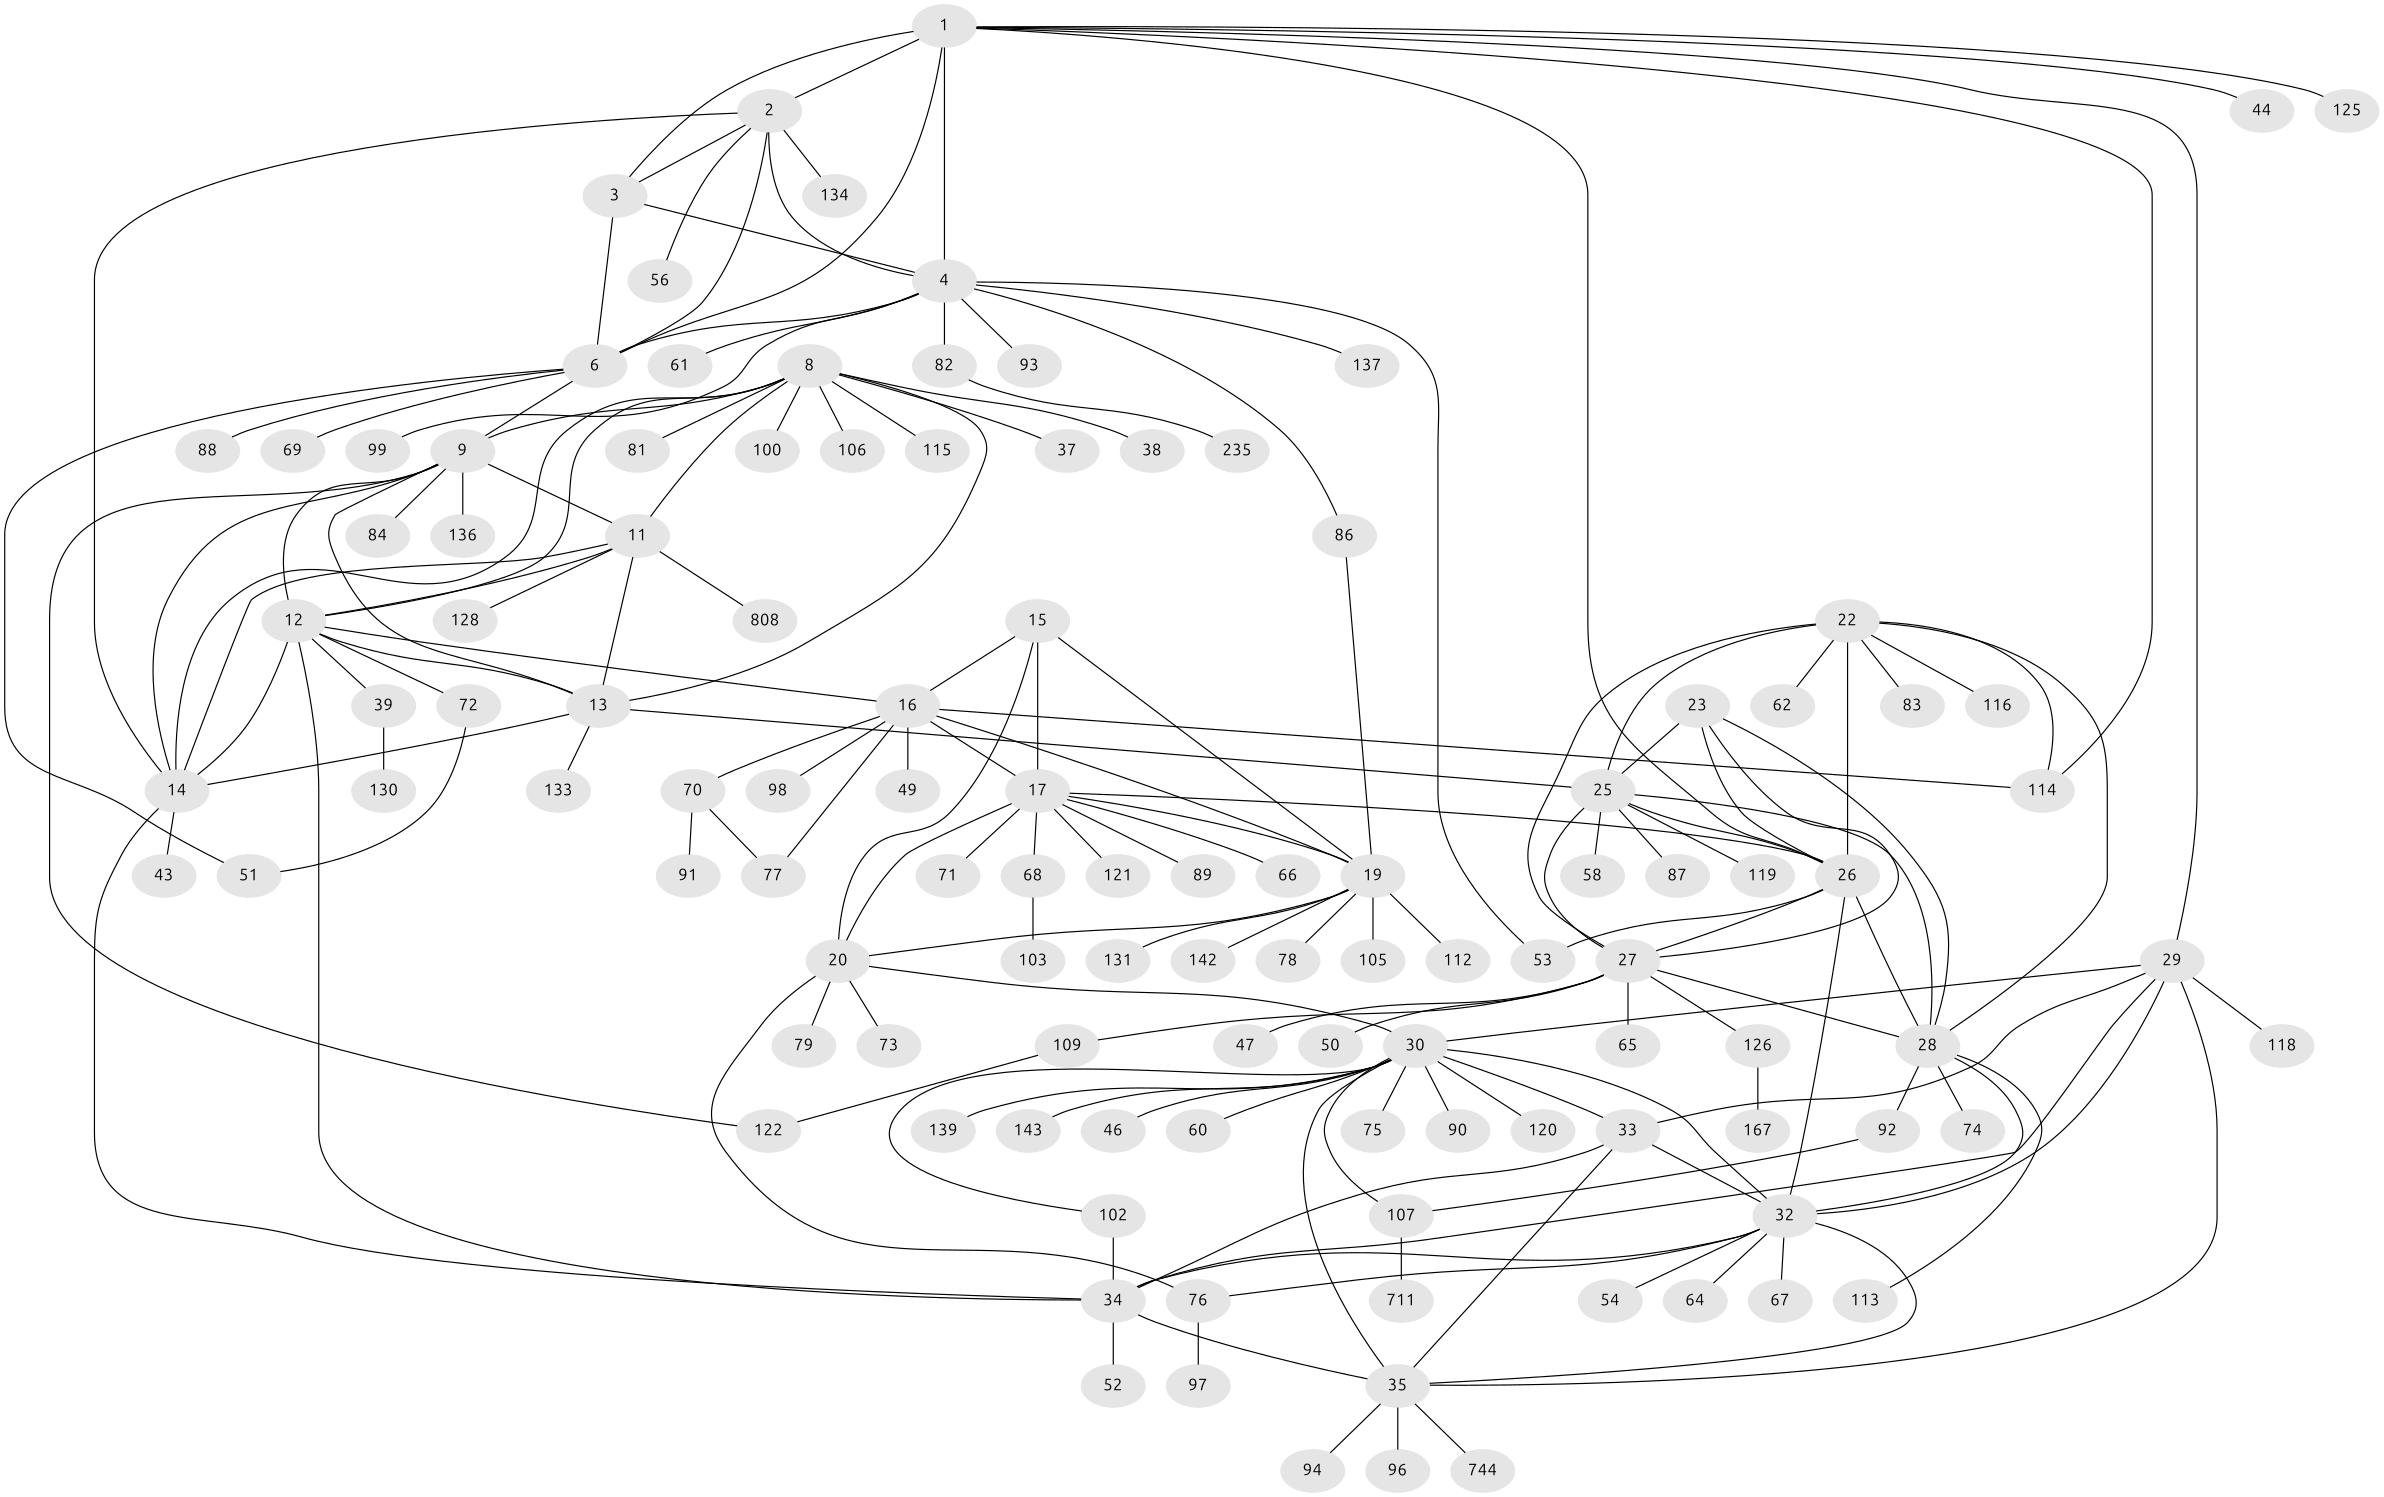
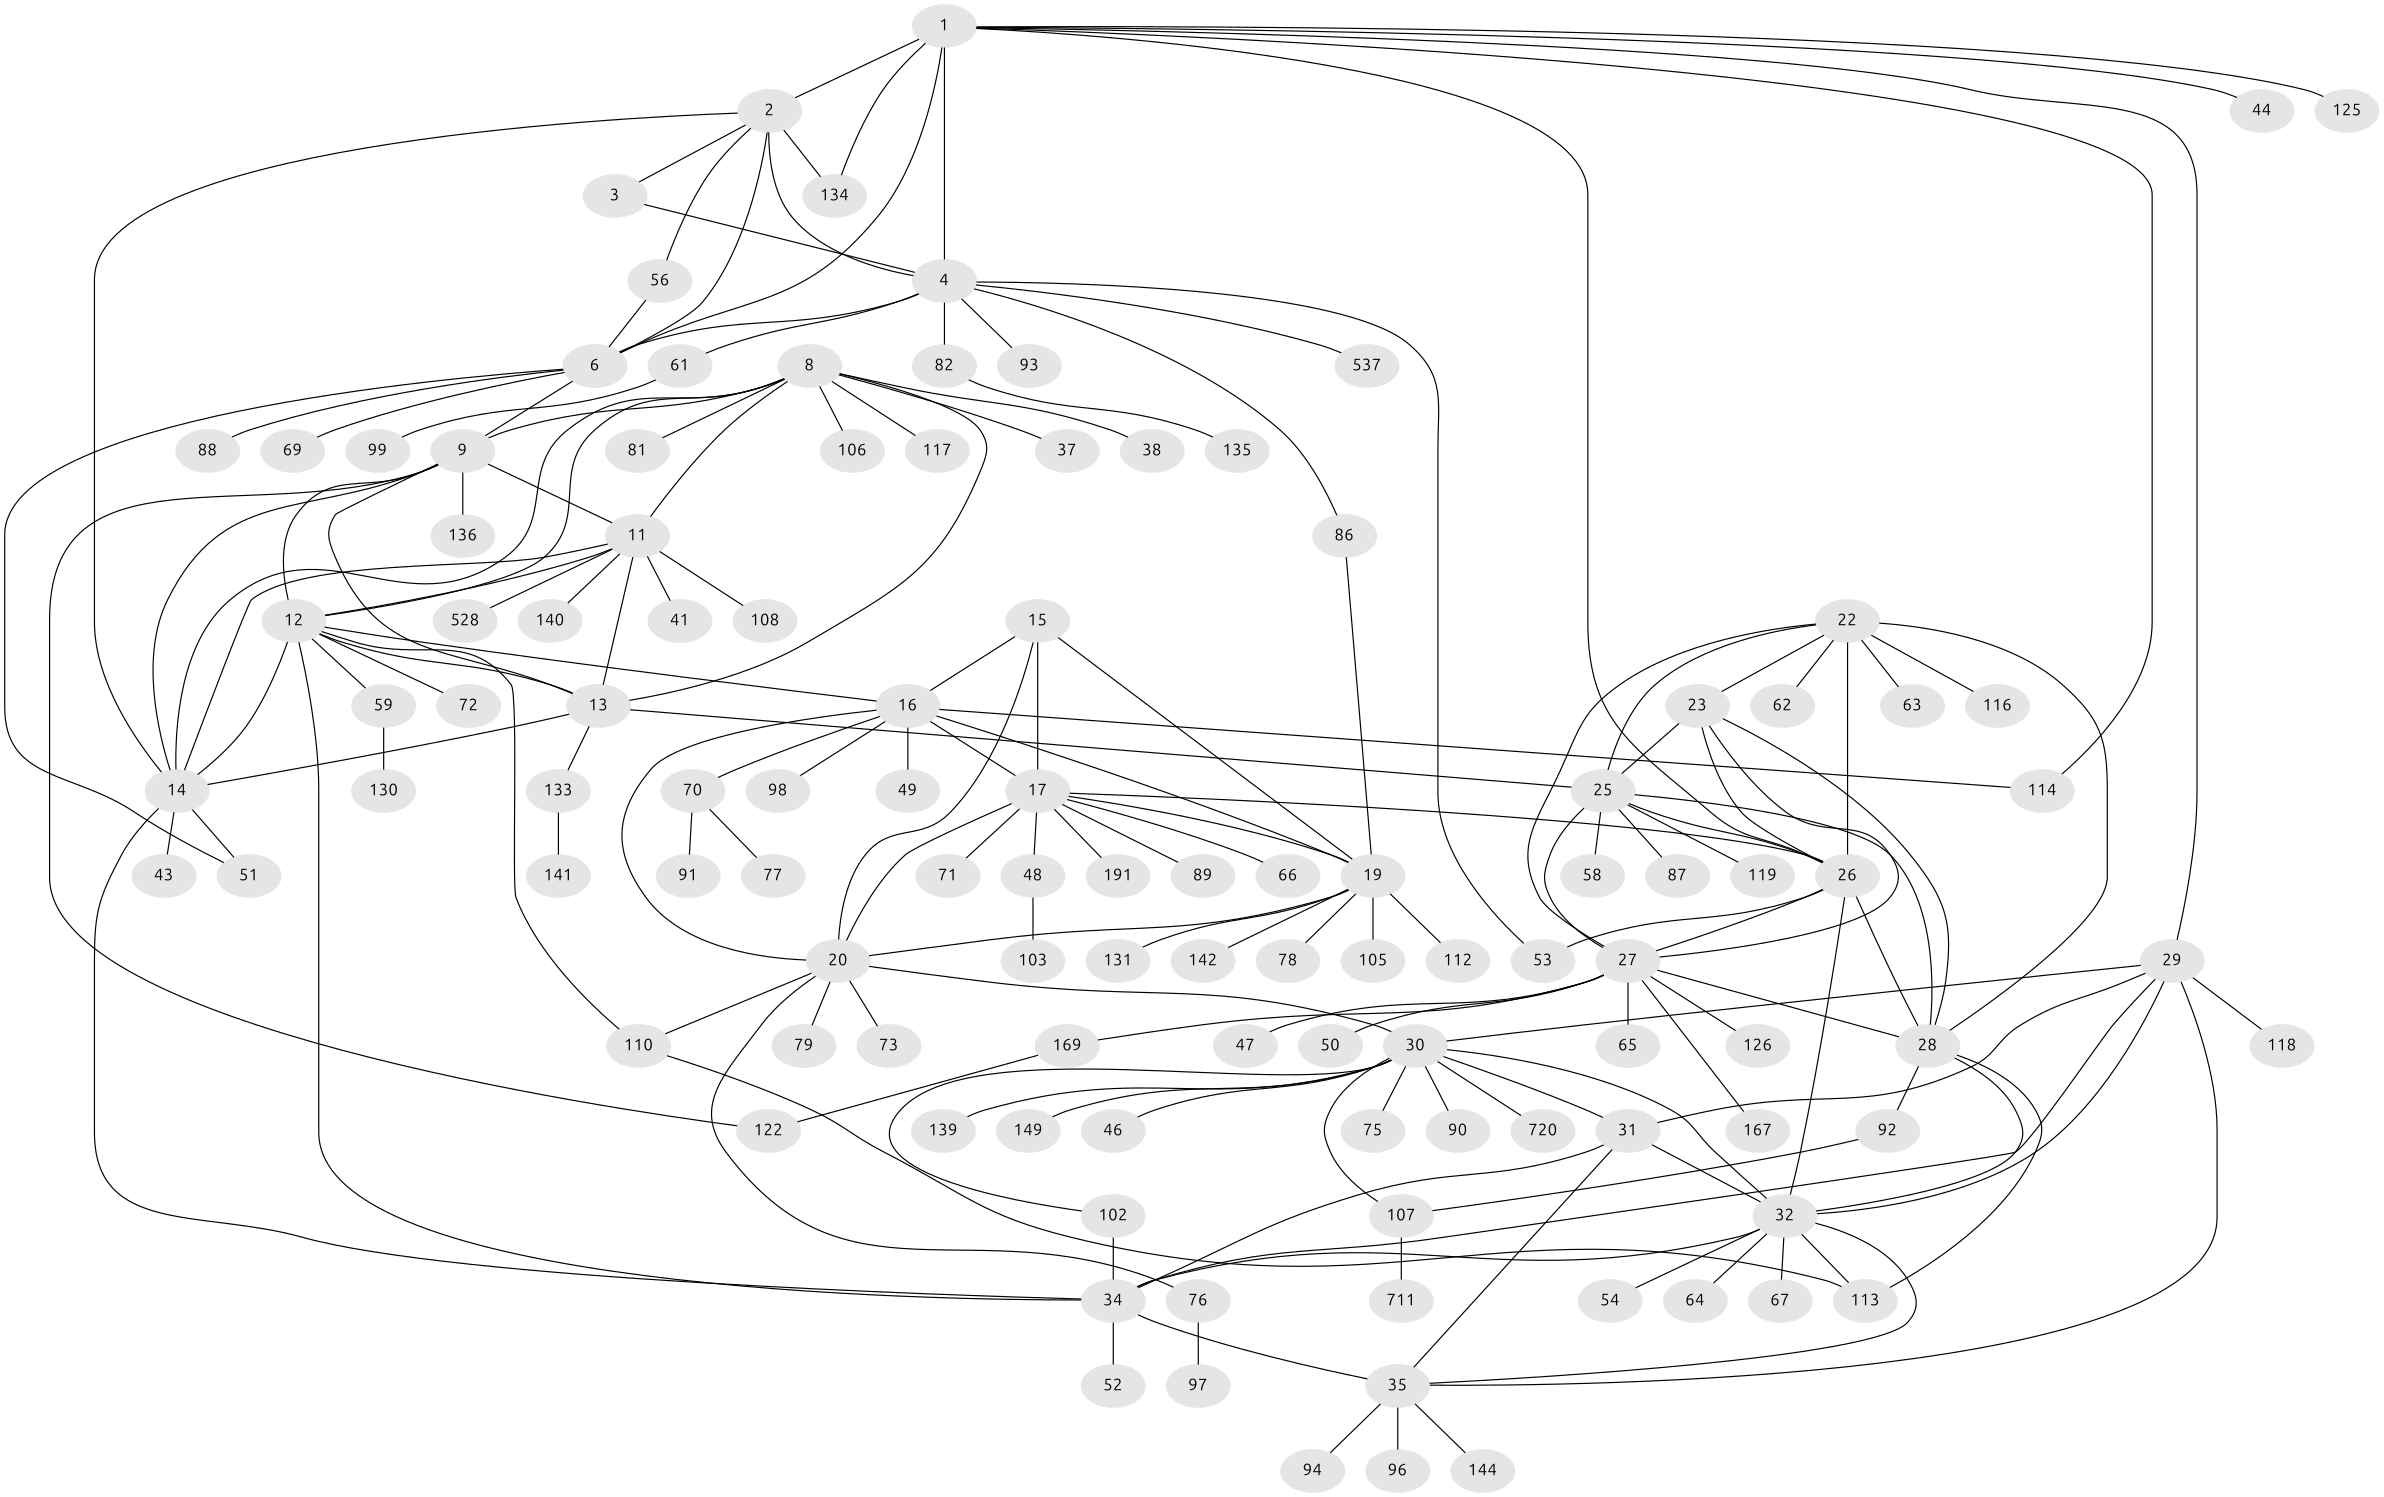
(756, 75) -> (874, 103)
(605, 281) -> (627, 323)
(1367, 366) -> (1367, 366)
(725, 386) -> (548, 406)
(767, 451) -> none
(937, 451) -> (937, 451)
(1237, 451) -> (1237, 451)
(378, 536) -> none
(465, 621) -> (465, 621)
none -> (550, 621)
none -> (680, 621)
(765, 621) -> (765, 621)
(2023, 667) -> (1773, 663)
(384, 706) -> (384, 706)
(1912, 706) -> (1912, 706)
(841, 791) -> (629, 804)
(400, 832) -> (213, 833)
none -> (558, 876)
(1033, 876) -> (1033, 876)
(1118, 876) -> (1118, 876)
none -> (639, 1046)
(1067, 1046) -> (1067, 1046)
(1758, 1089) -> (1693, 1046)
(1028, 1131) -> (1028, 1131)
(1198, 1131) -> none
(1543, 1131) -> (1543, 1131)
(1628, 1131) -> (1628, 1131)
(1973, 1131) -> none
(1307, 1202) -> none
(1483, 1270) -> (1825, 1258)
(1483, 1471) -> (1483, 1471)
